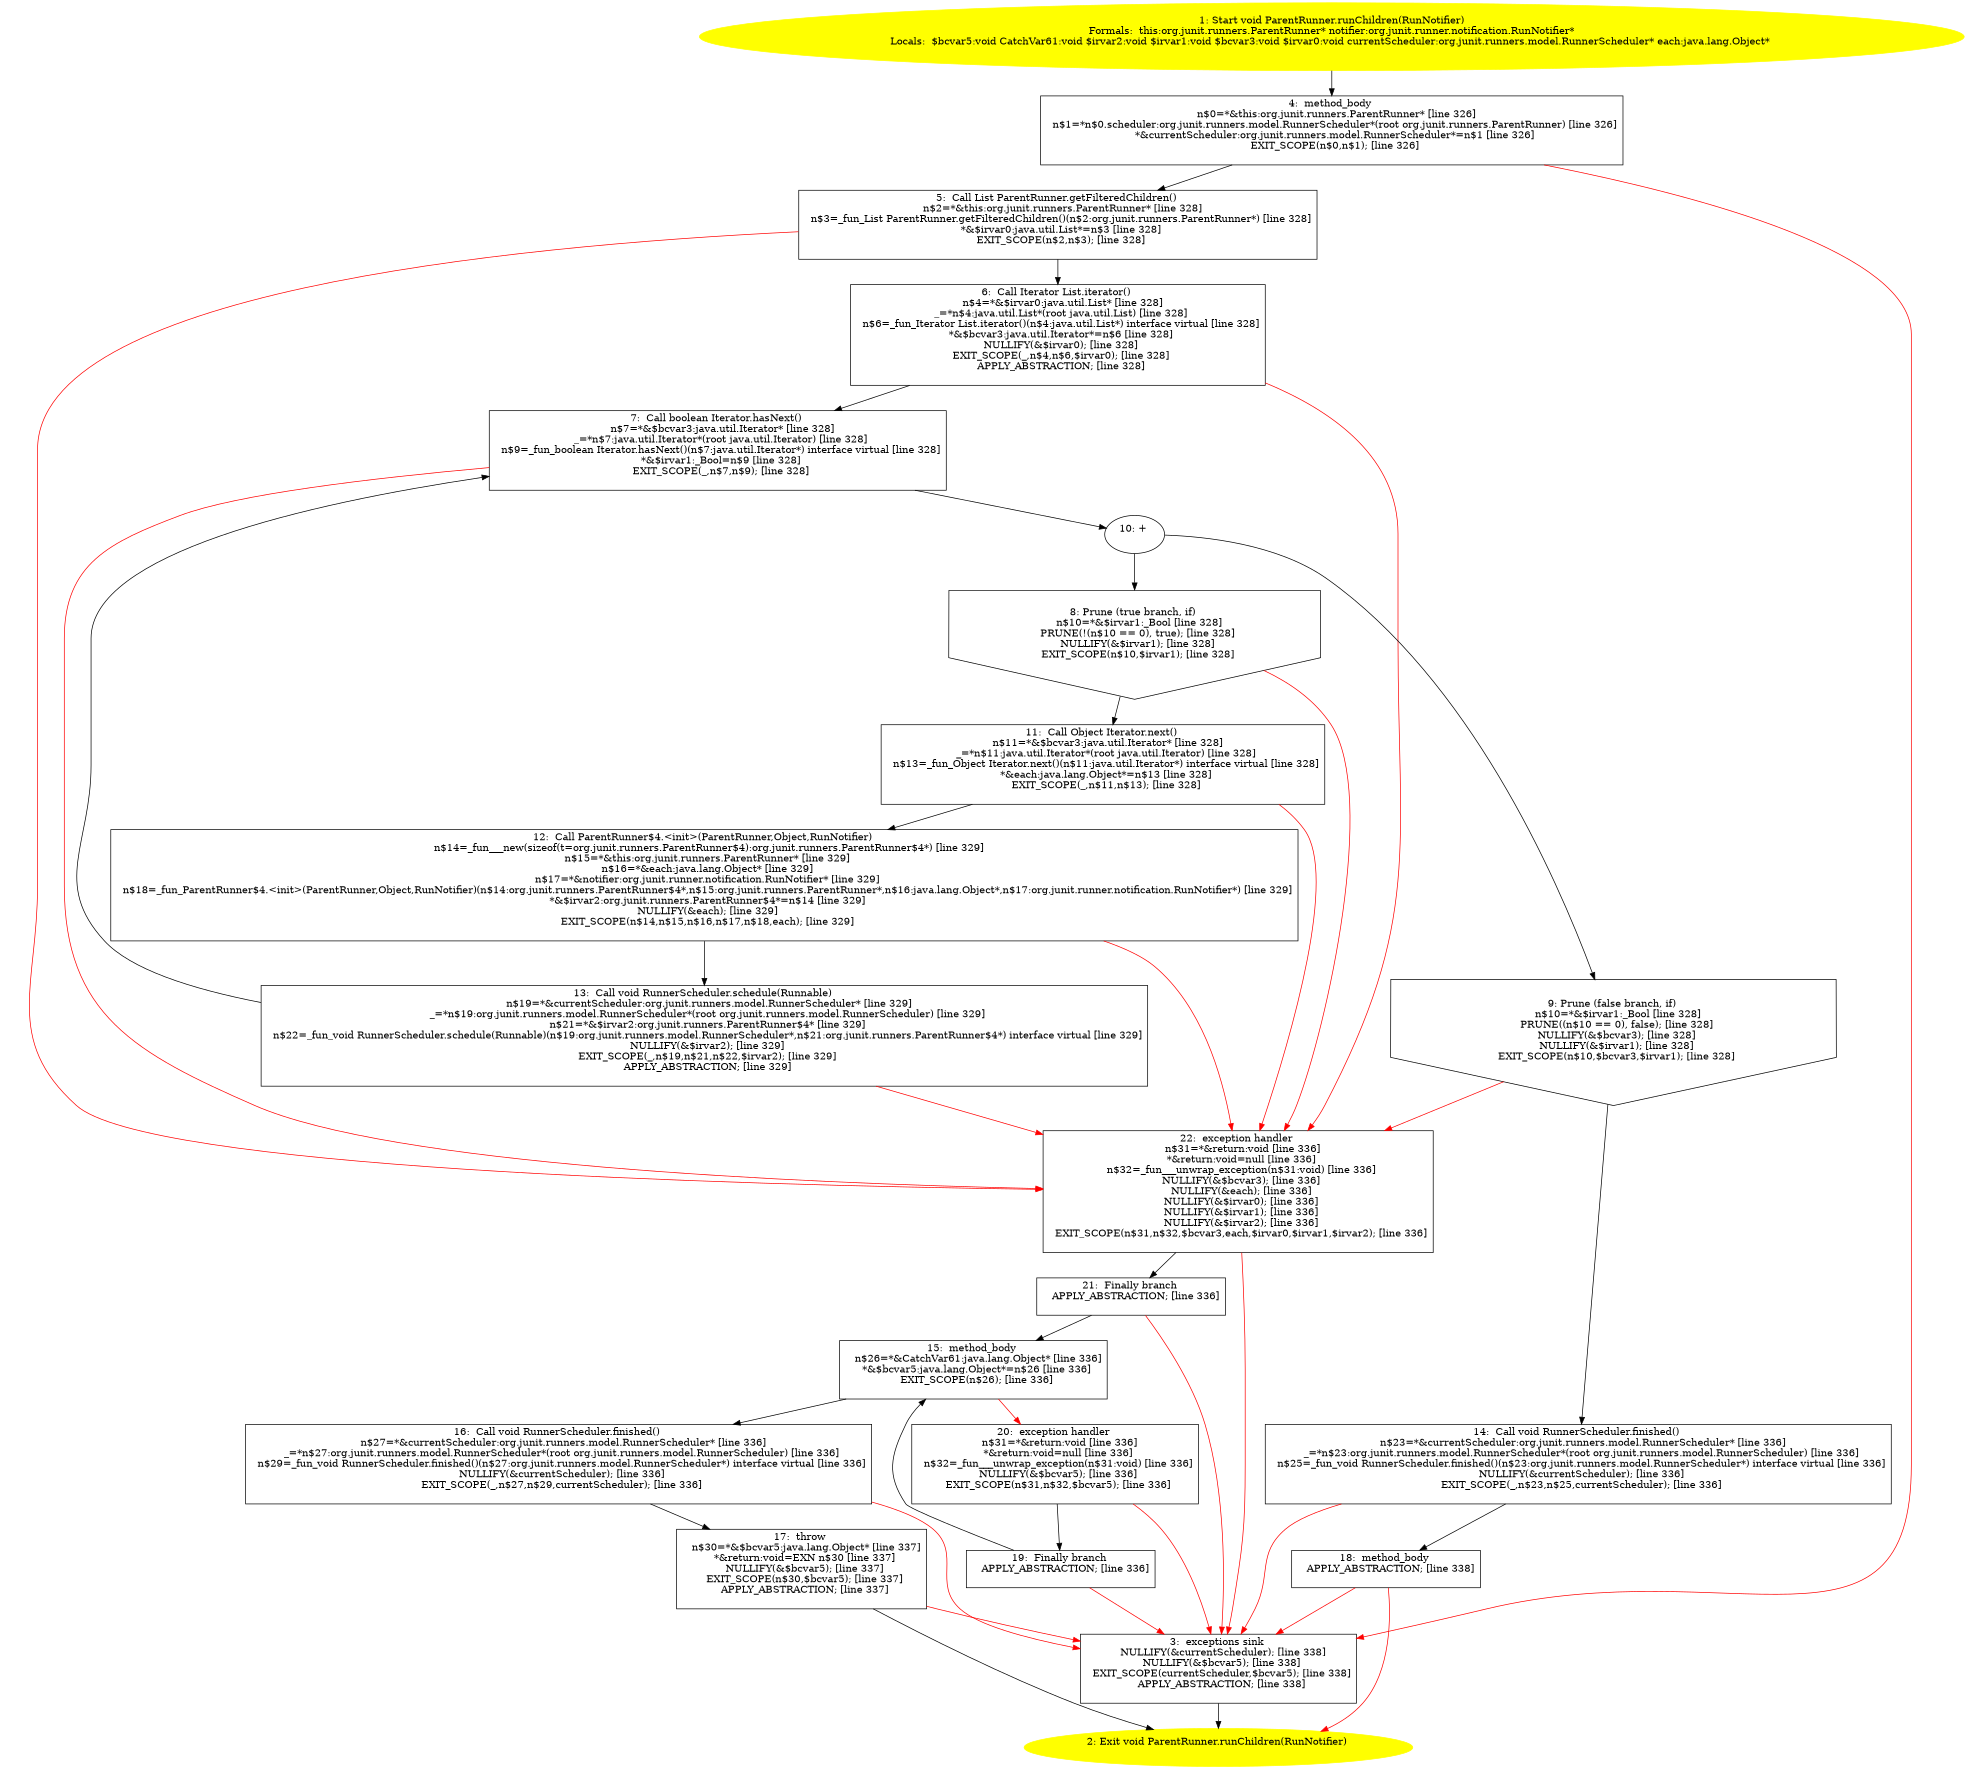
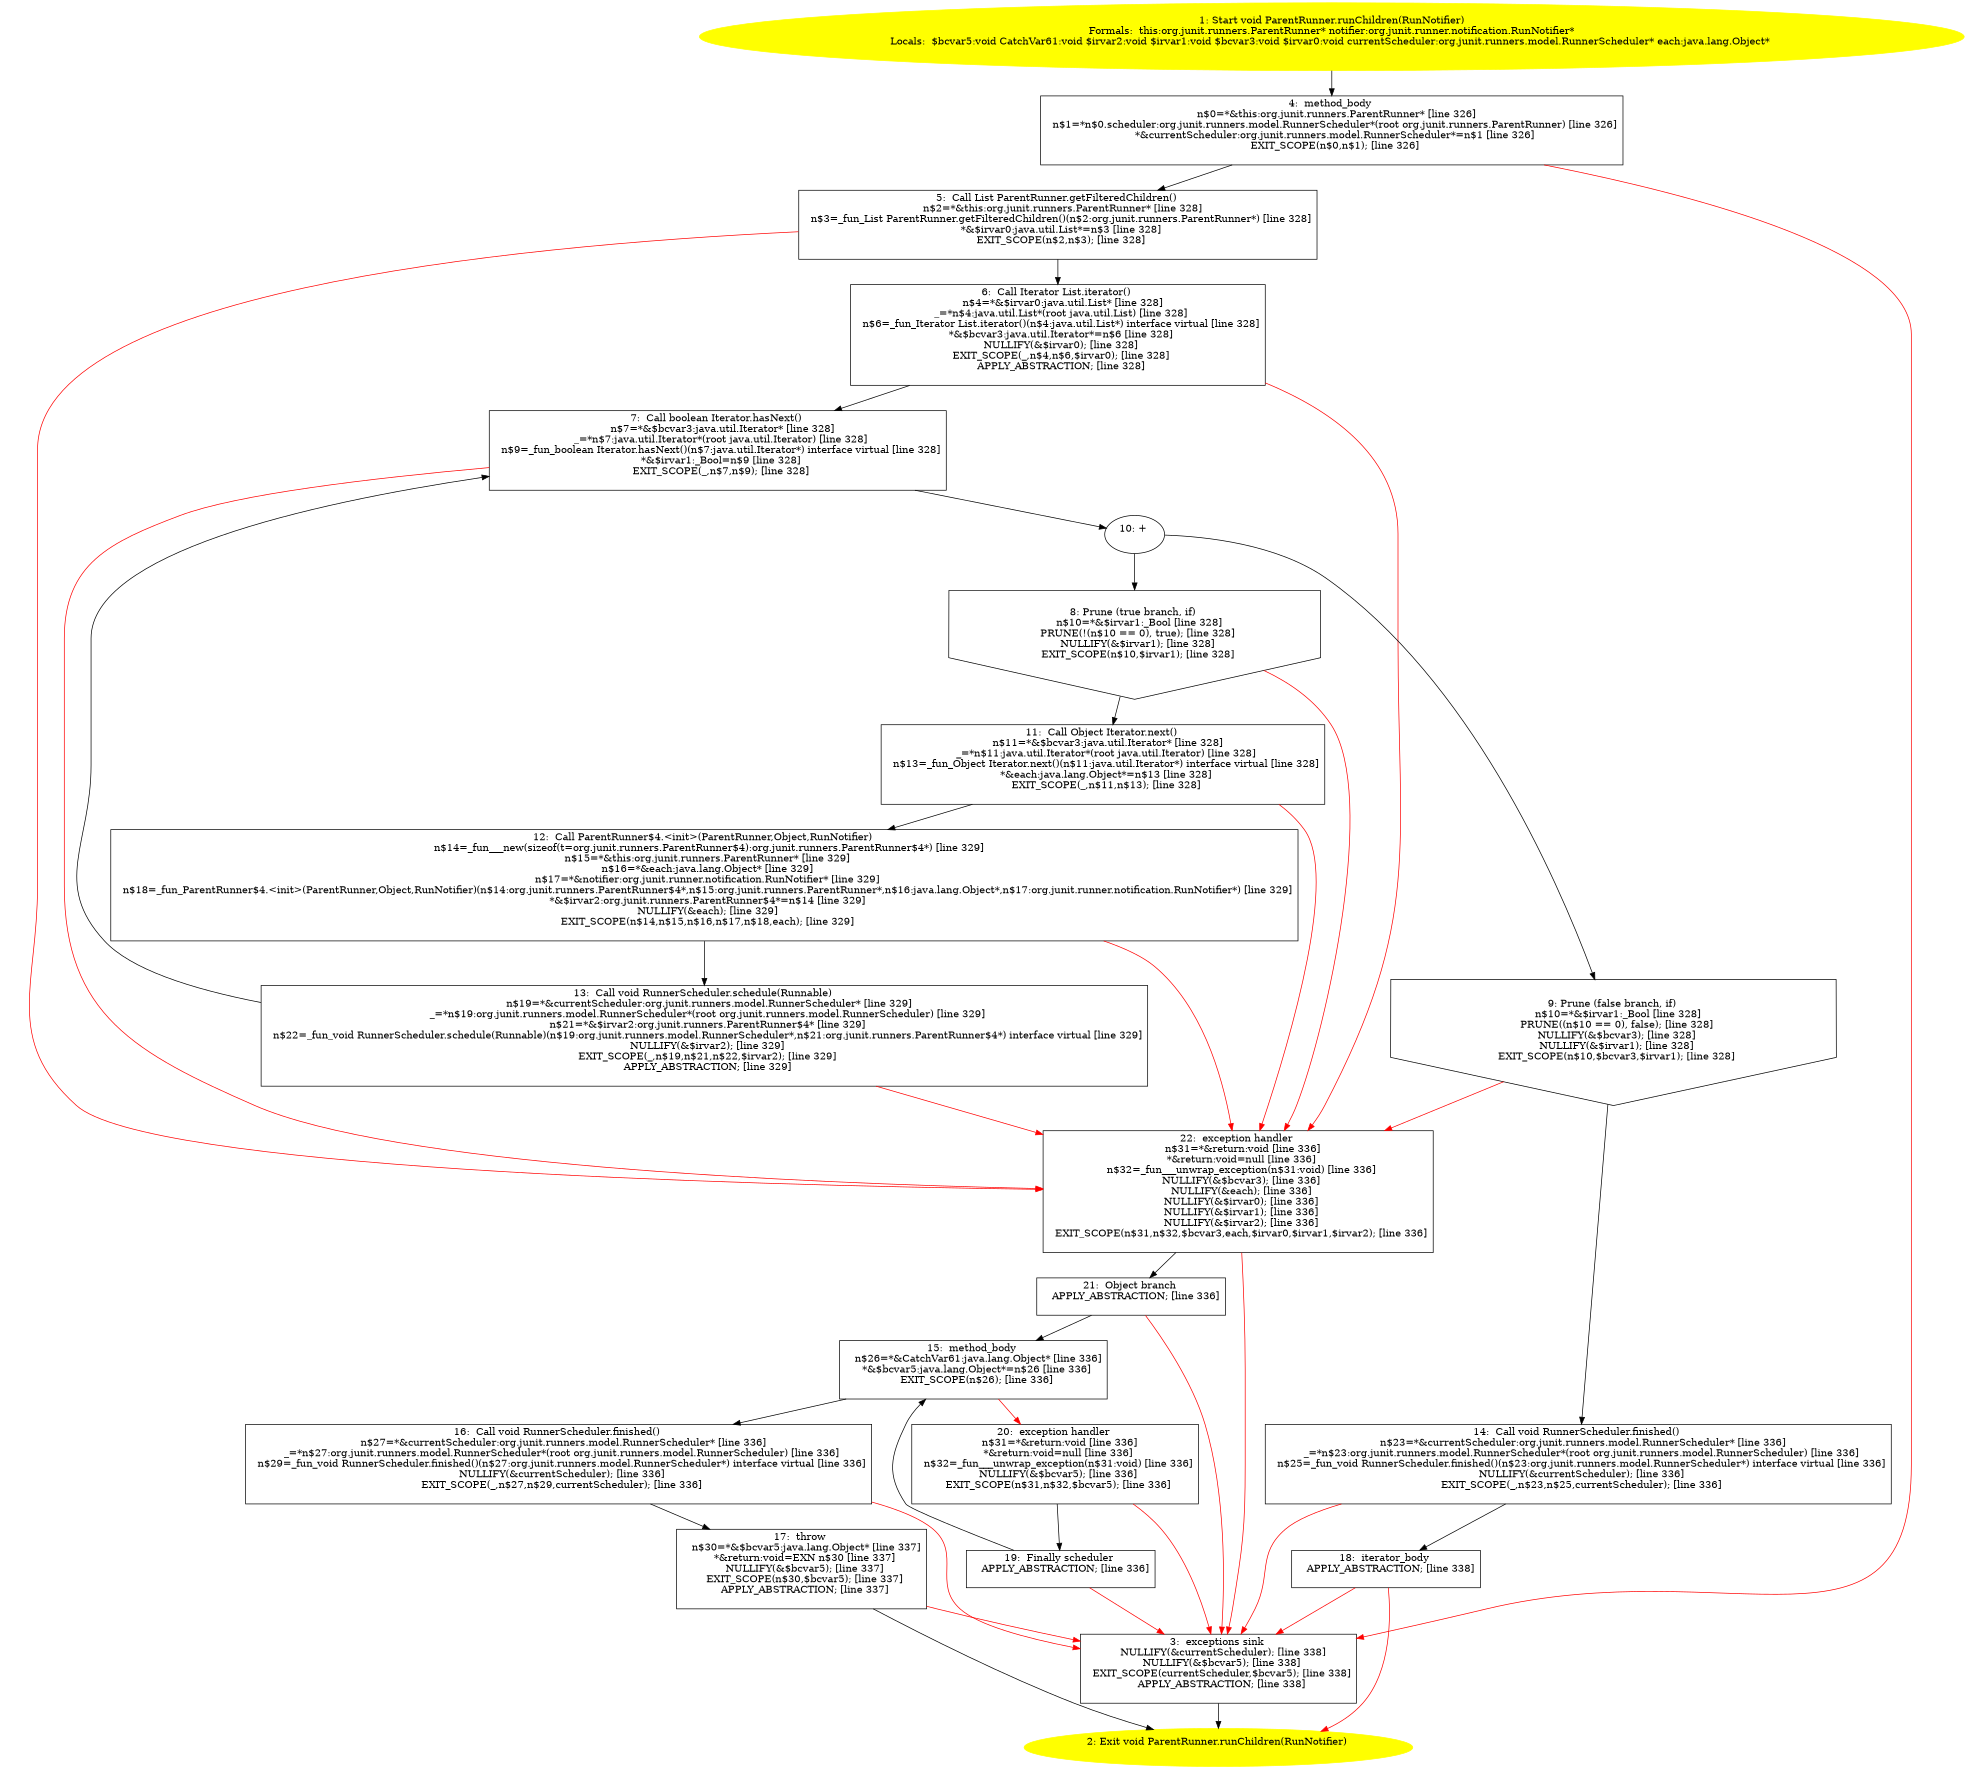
(1131, 1297) -> (1131, 1297)
(1061, 1569) -> (1061, 1569)
(1386, 1569) -> (1386, 1569)
